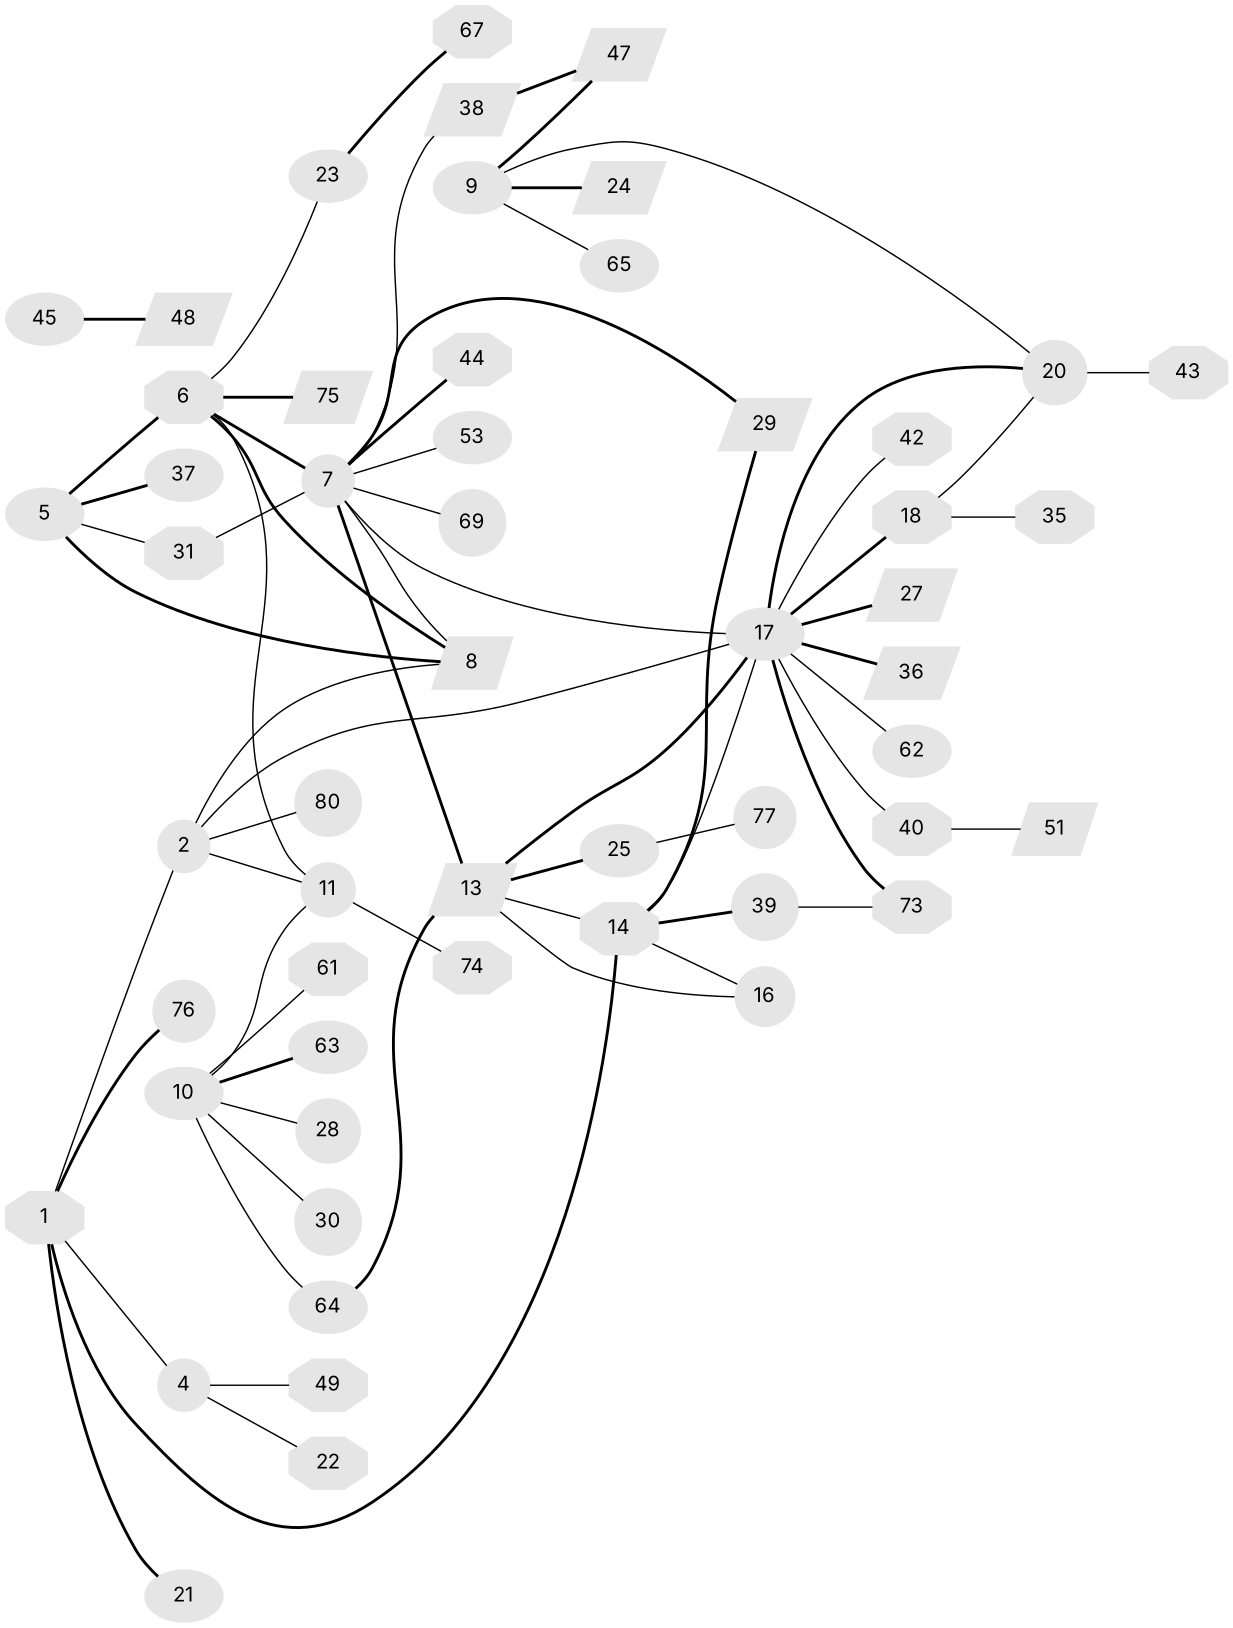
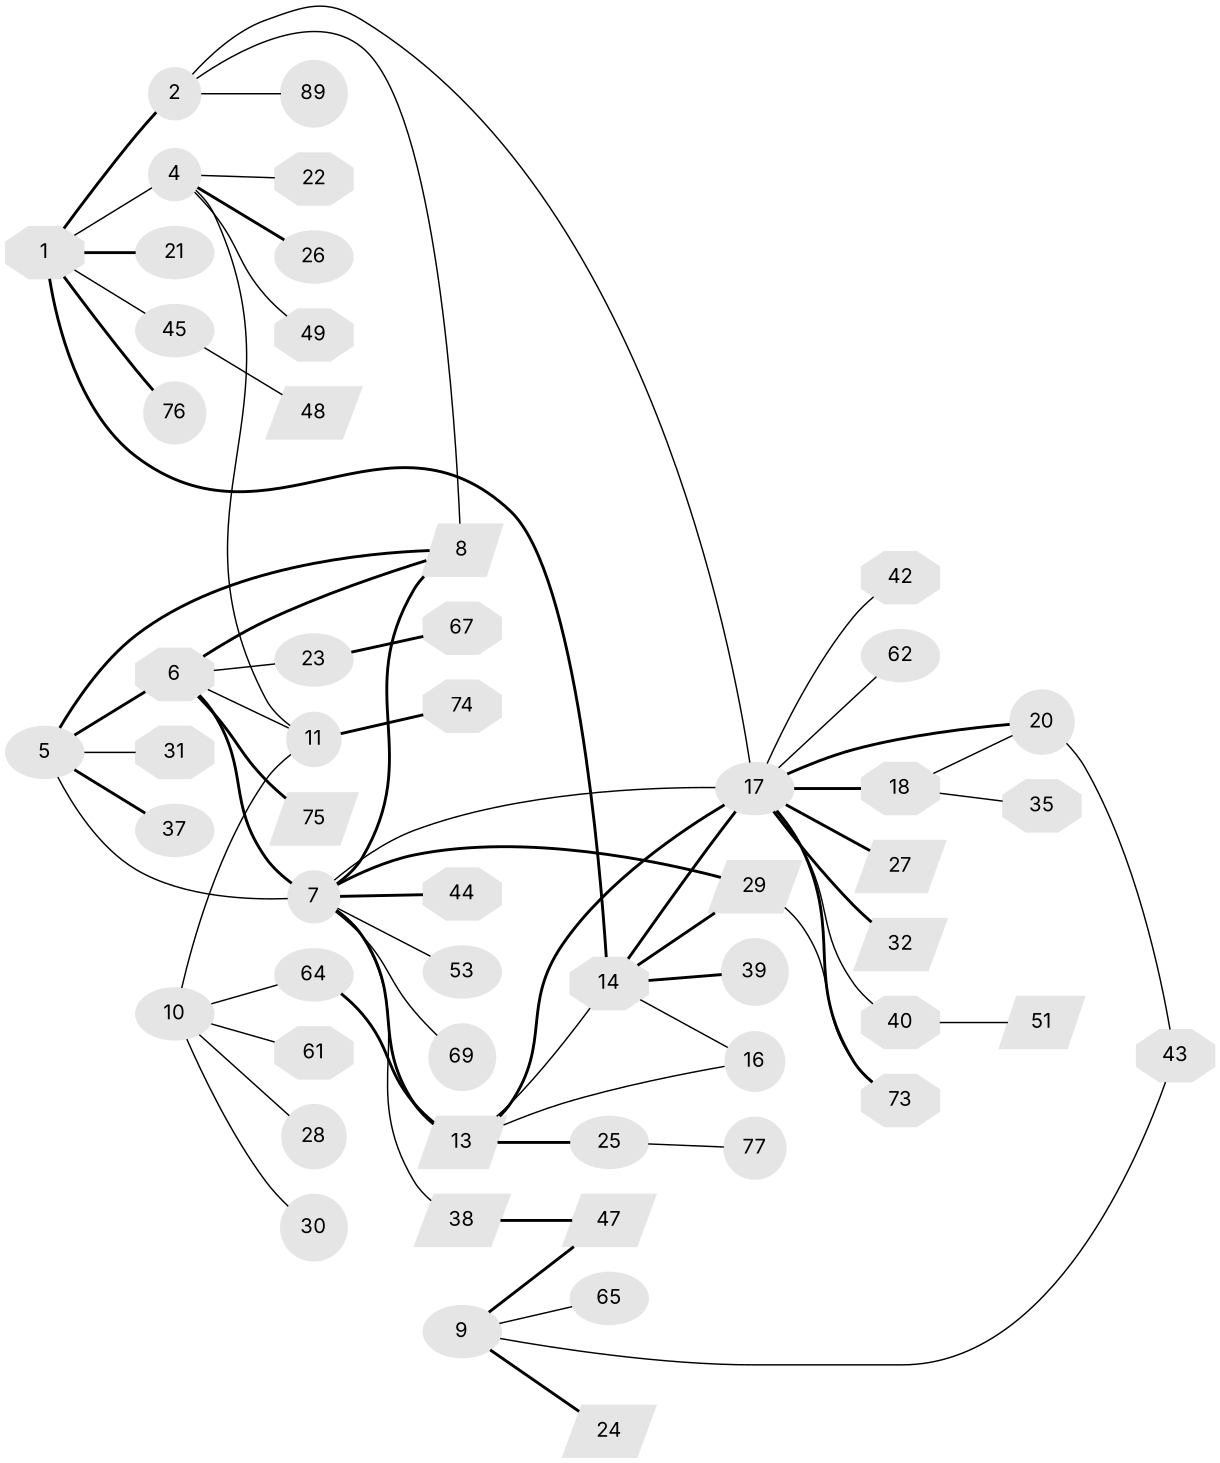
(784, 194) -> (905, 1364)
none -> (314, 257)
none -> (110, 292)
(115, 319) -> (236, 367)
(251, 519) -> (151, 877)
(394, 573) -> (389, 734)
(912, 673) -> (900, 945)
(711, 790) -> (681, 885)
(328, 803) -> (314, 94)
(256, 868) -> (236, 460)
(835, 907) -> (814, 947)
(397, 927) -> (378, 725)
(113, 1030) -> (109, 169)
(328, 1047) -> none
